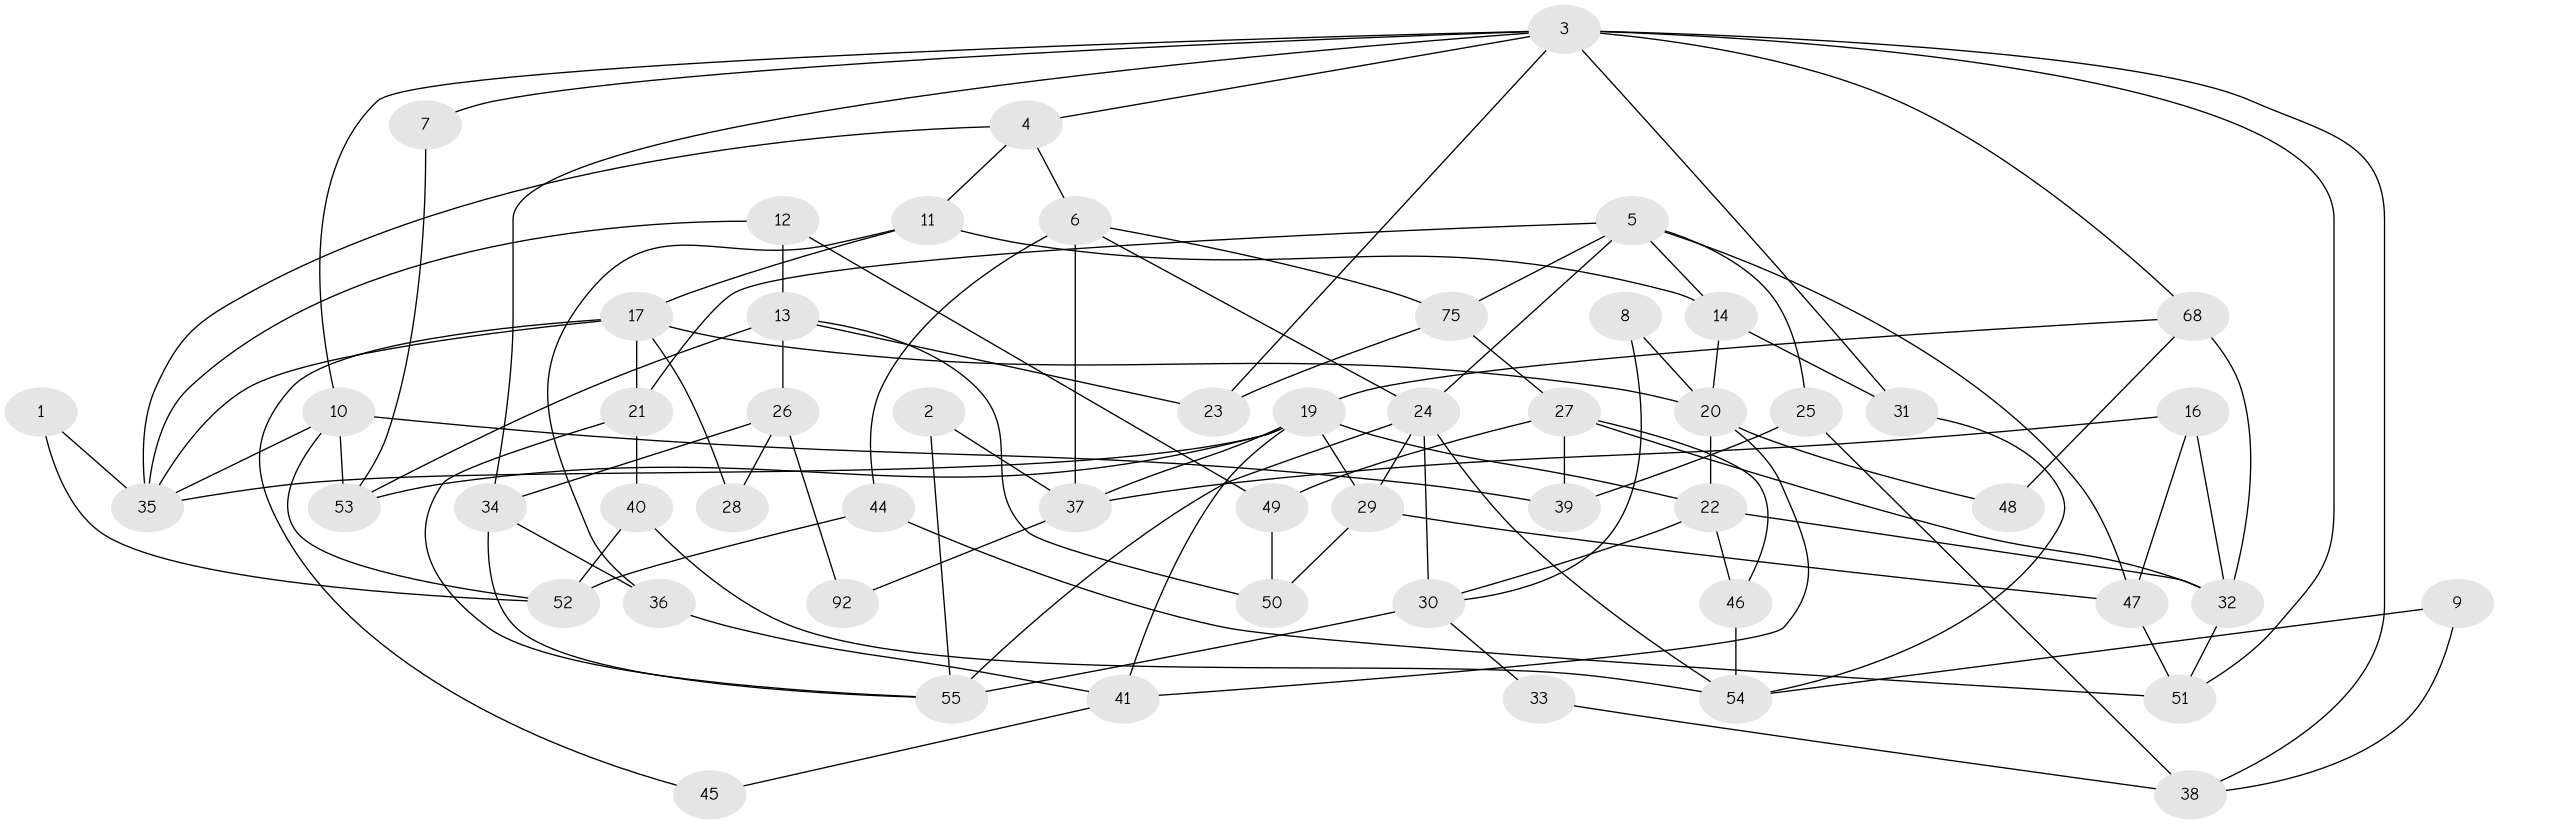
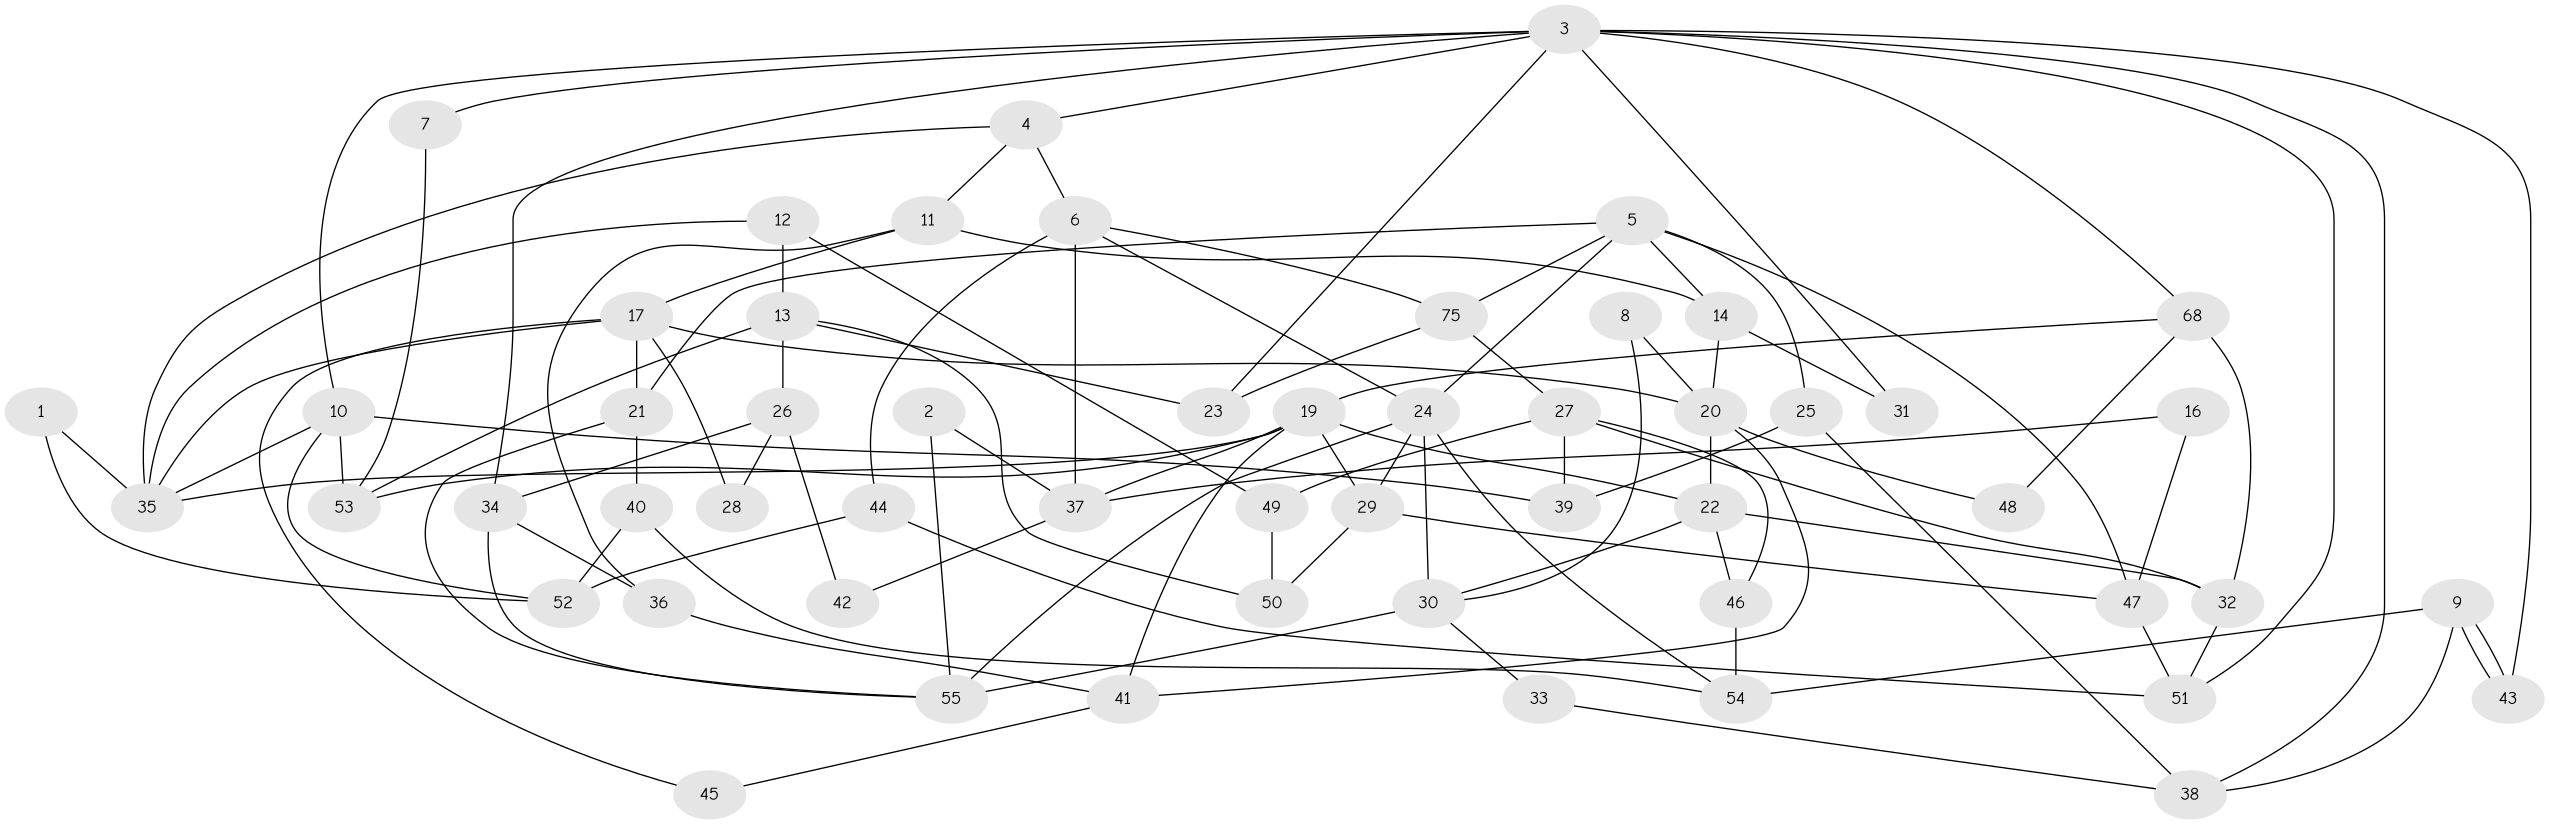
(2210, 508) -> none
(2018, 577) -> none
(843, 603) -> (843, 603)
none -> (2508, 699)
